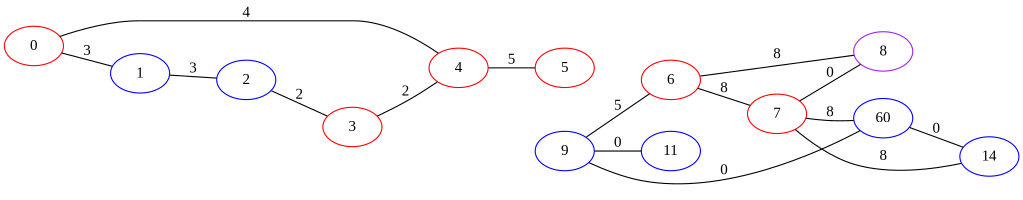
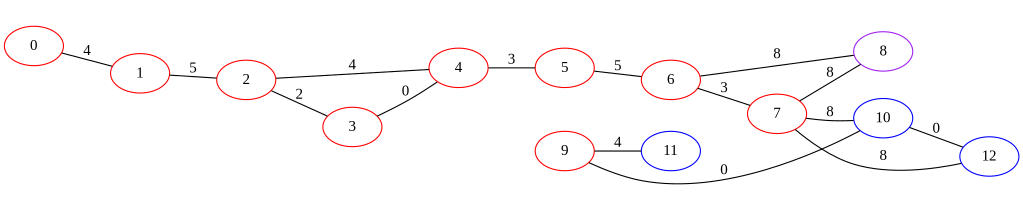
(252, 21) -> (353, 74)
(87, 51) -> (87, 51)
(512, 60) -> (512, 60)
(193, 68) -> (193, 68)
(140, 73) -> (140, 73)
(830, 73) -> (830, 73)
(246, 80) -> (246, 80)
(724, 88) -> (724, 88)
(405, 91) -> (405, 91)
(618, 115) -> (618, 74)
(883, 118) -> (883, 118)
(618, 143) -> (618, 143)
(565, 151) -> (565, 151)
(989, 157) -> (989, 157)
